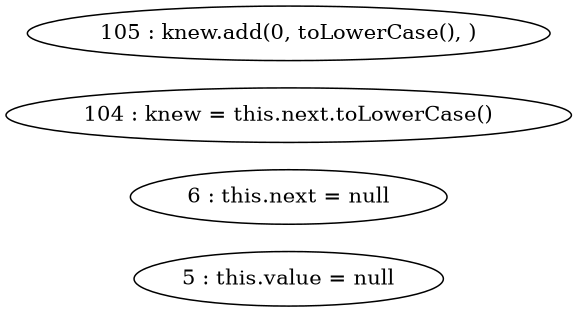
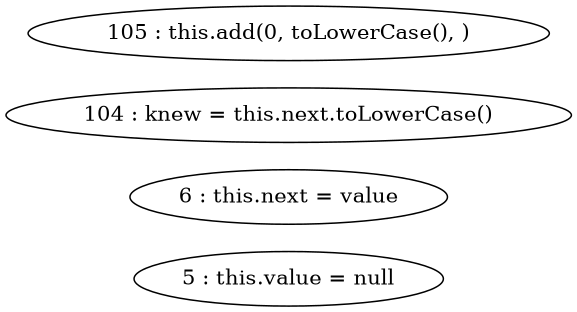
(289, 33) -> (289, 33)
(289, 197) -> (289, 197)
